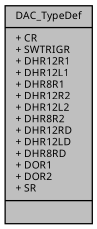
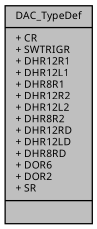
(34, 165) -> (34, 165)
